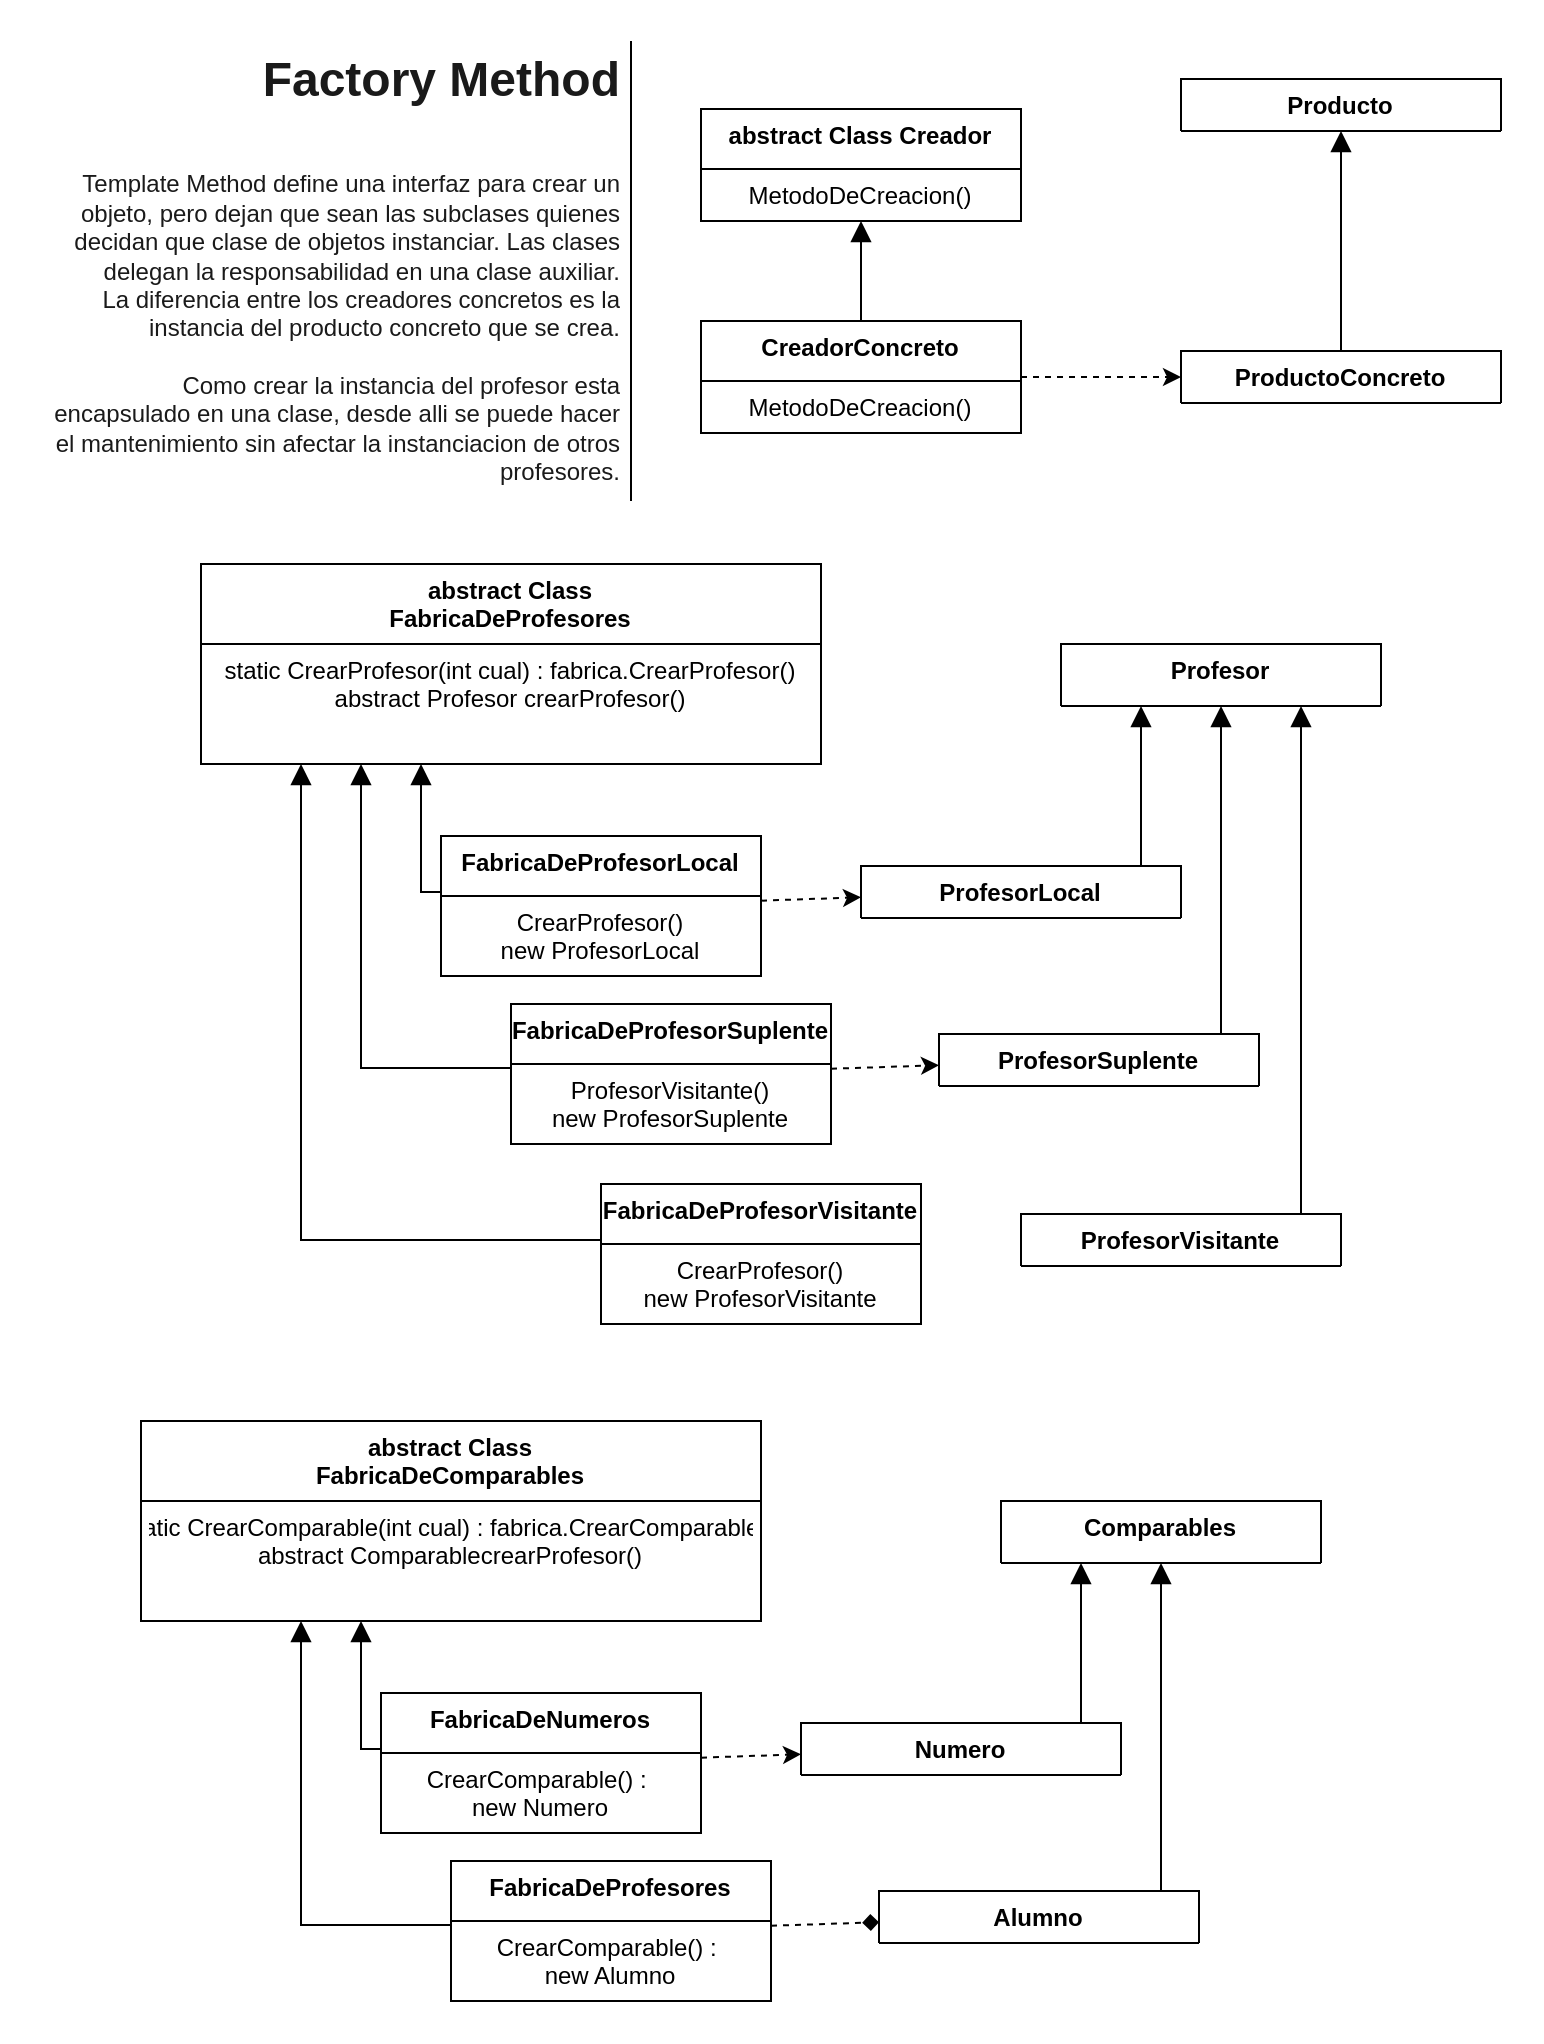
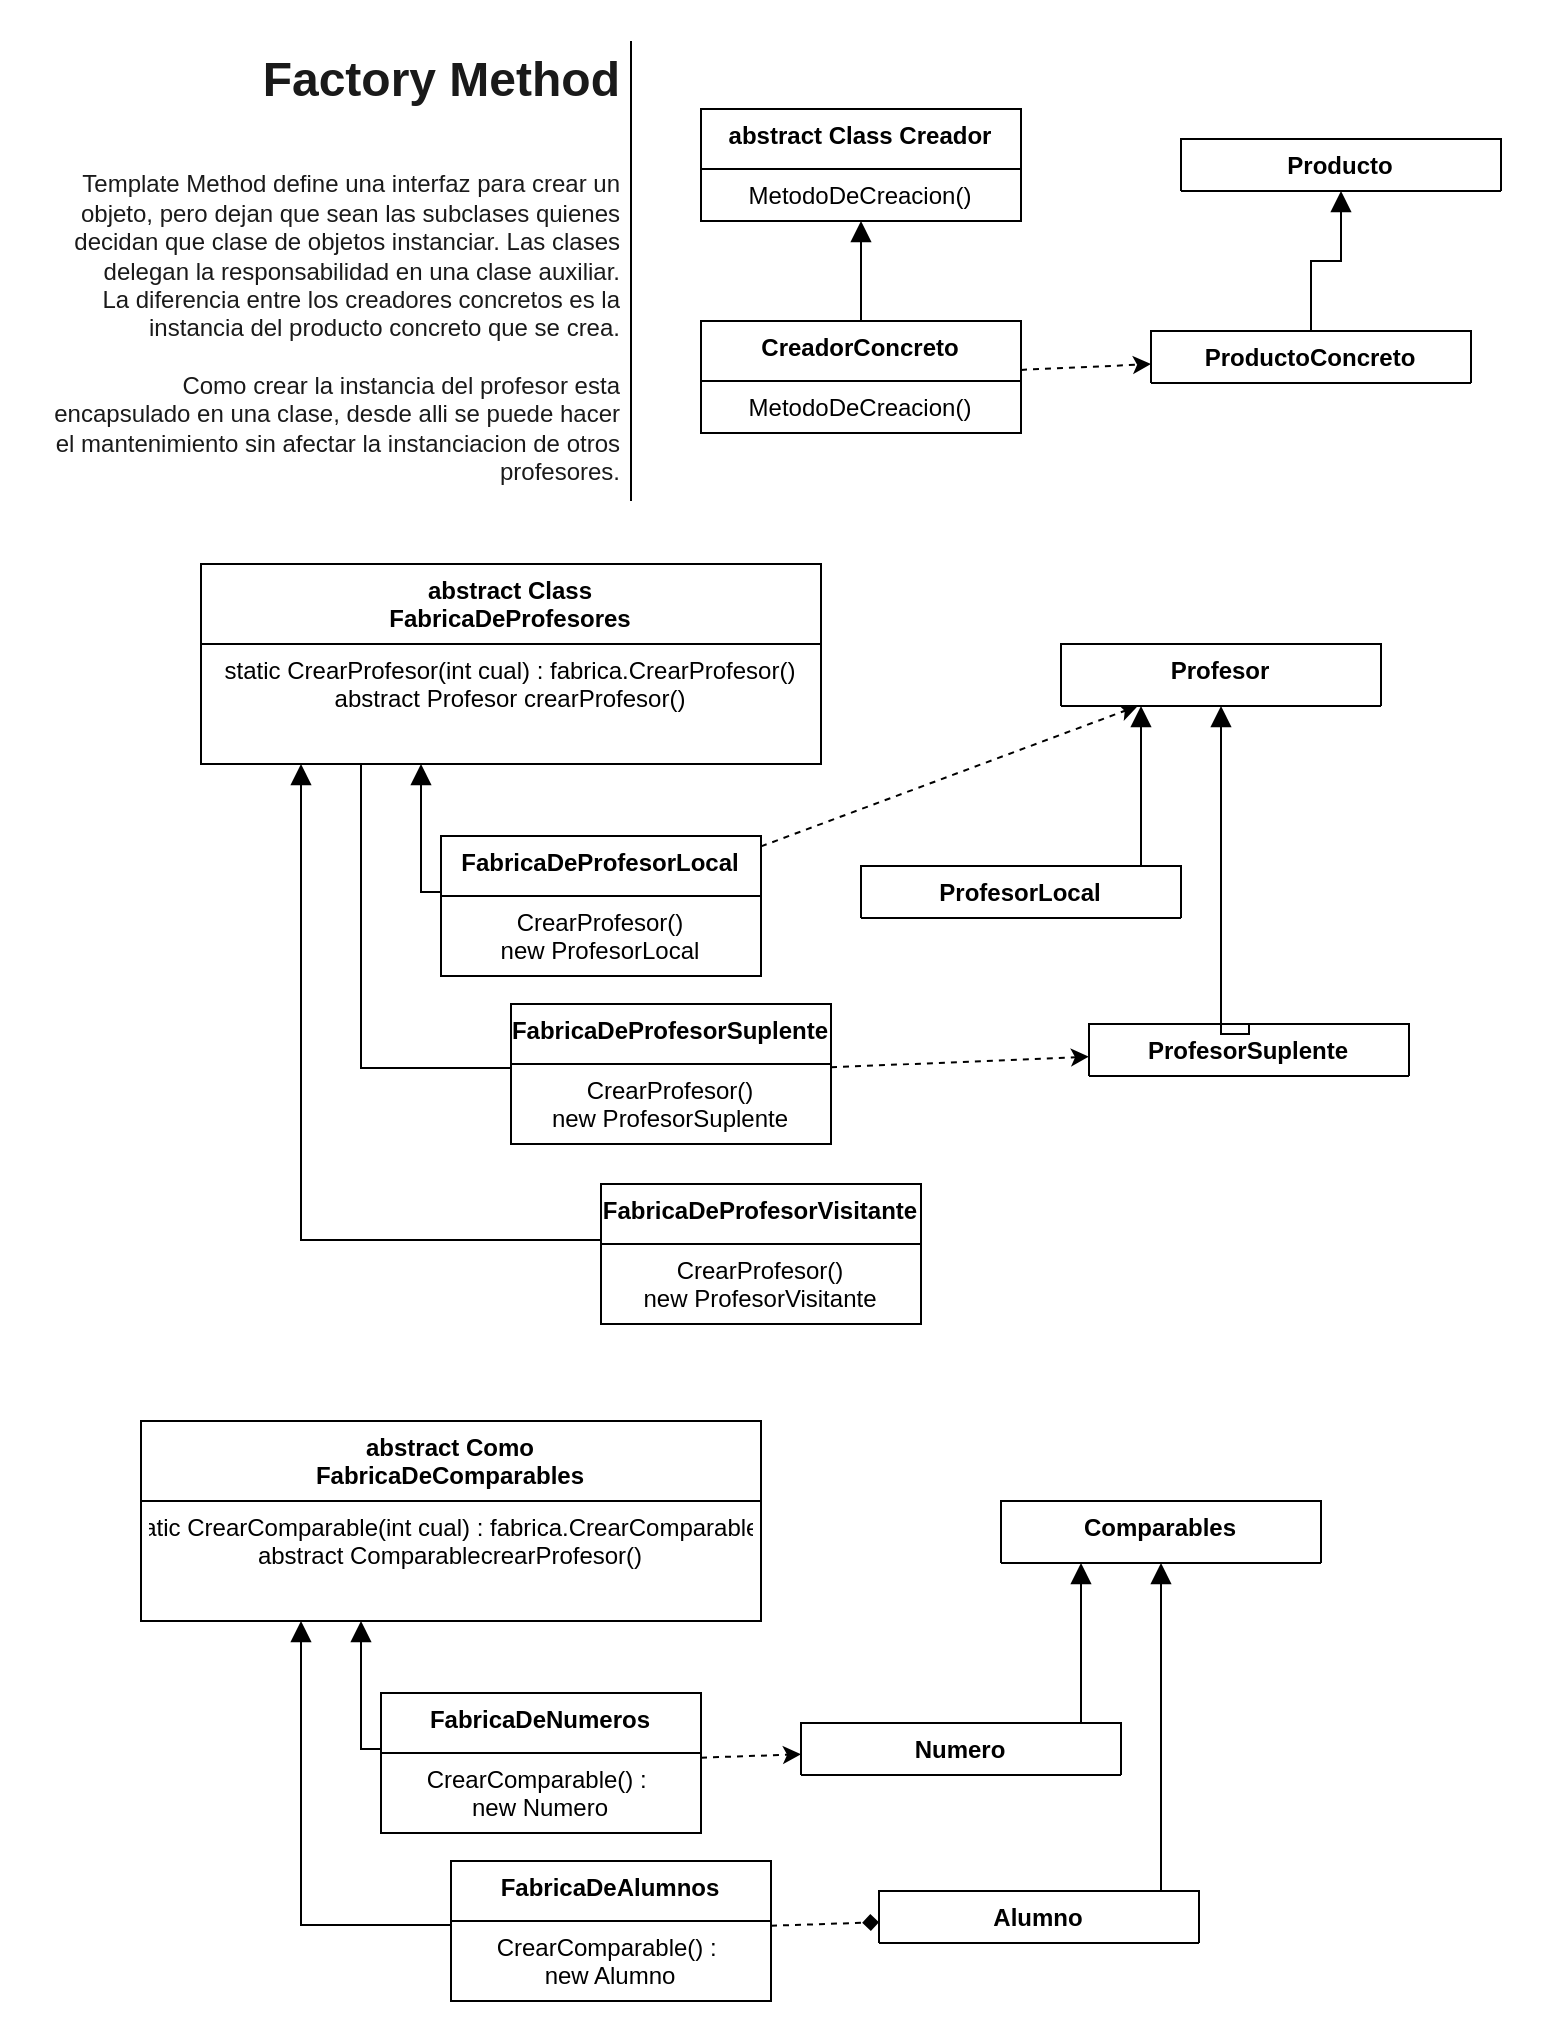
(1341, 105) -> (1341, 165)
(1341, 377) -> (1311, 357)
(361, 785) -> (361, 777)
(807, 899) -> (943, 779)
(1301, 1031) -> none
(1099, 1060) -> (1249, 1050)
(670, 1091) -> (670, 1091)
(1181, 1240) -> none
(450, 1448) -> (450, 1448)
(610, 1888) -> (610, 1888)
